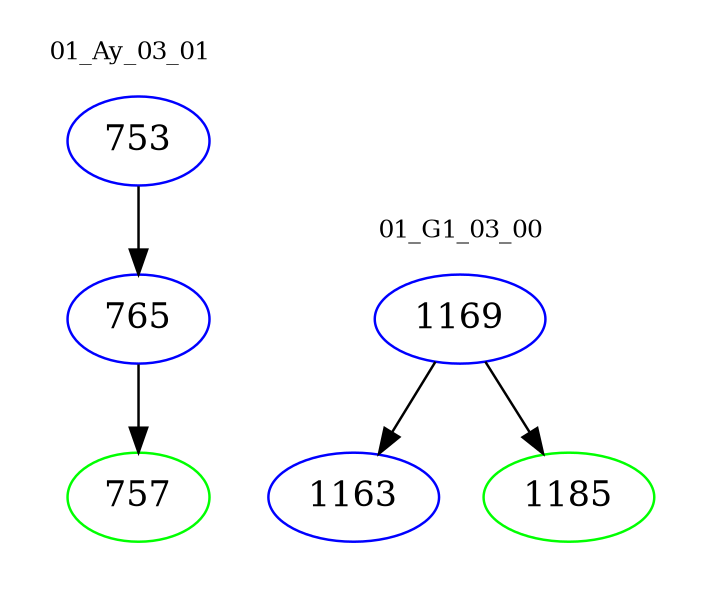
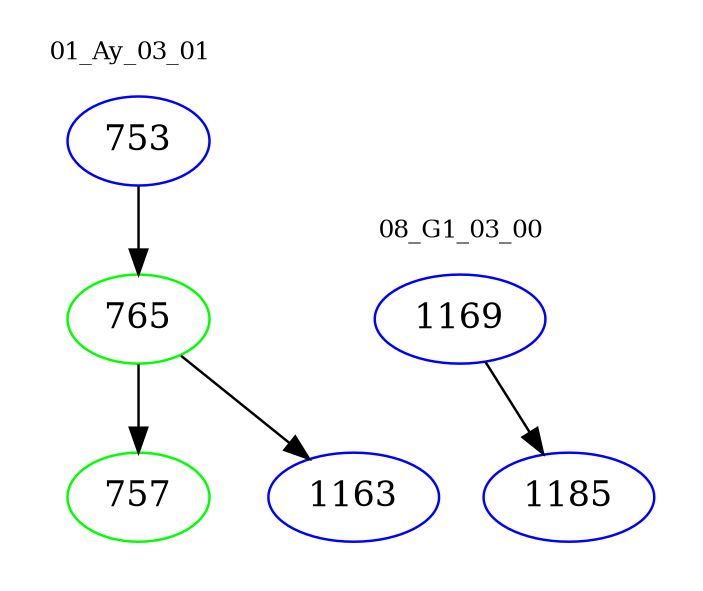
(461, 231) -> (461, 231)
(139, 319) -> (139, 319)
(414, 397) -> (214, 382)
(569, 497) -> (569, 497)
